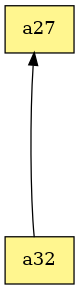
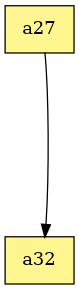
(31, 151) -> (48, 138)
